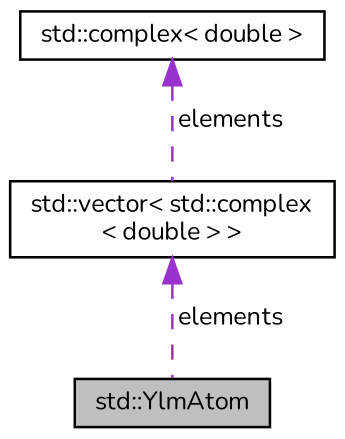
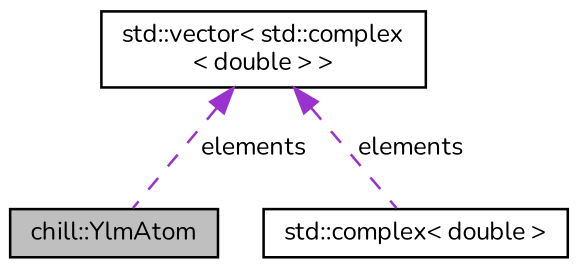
(172, 133) -> (354, 158)
(172, 403) -> (114, 233)
